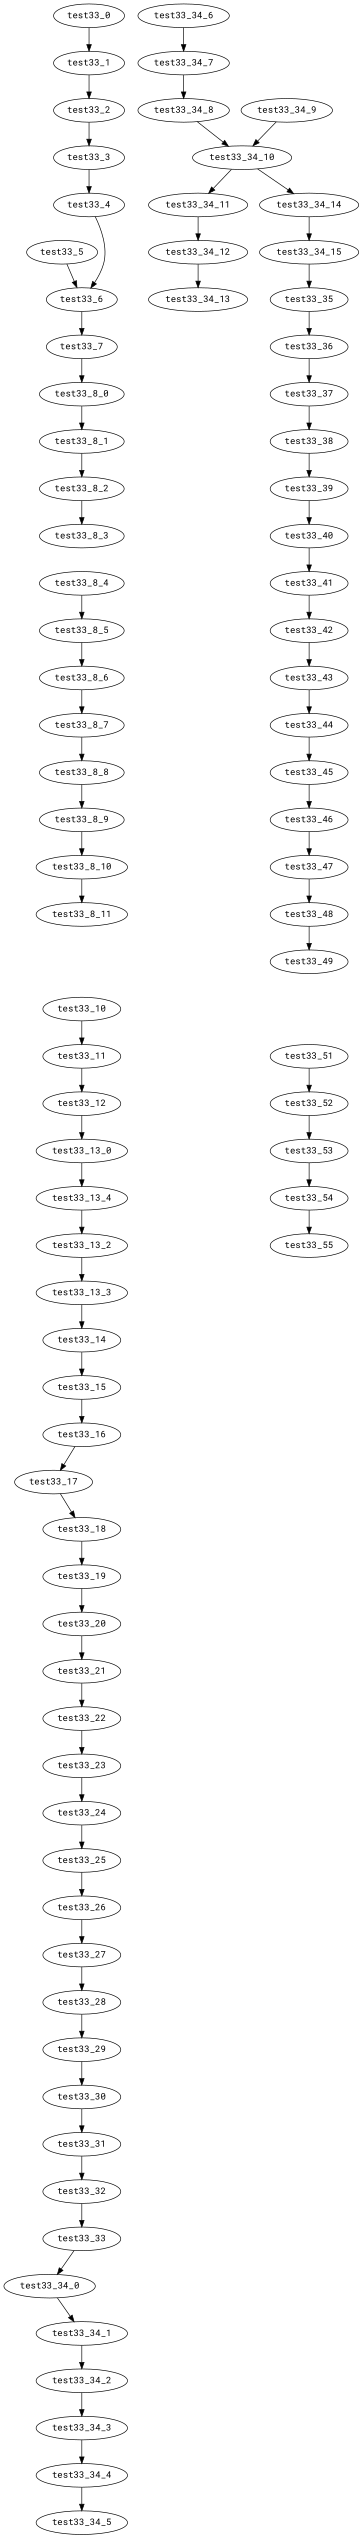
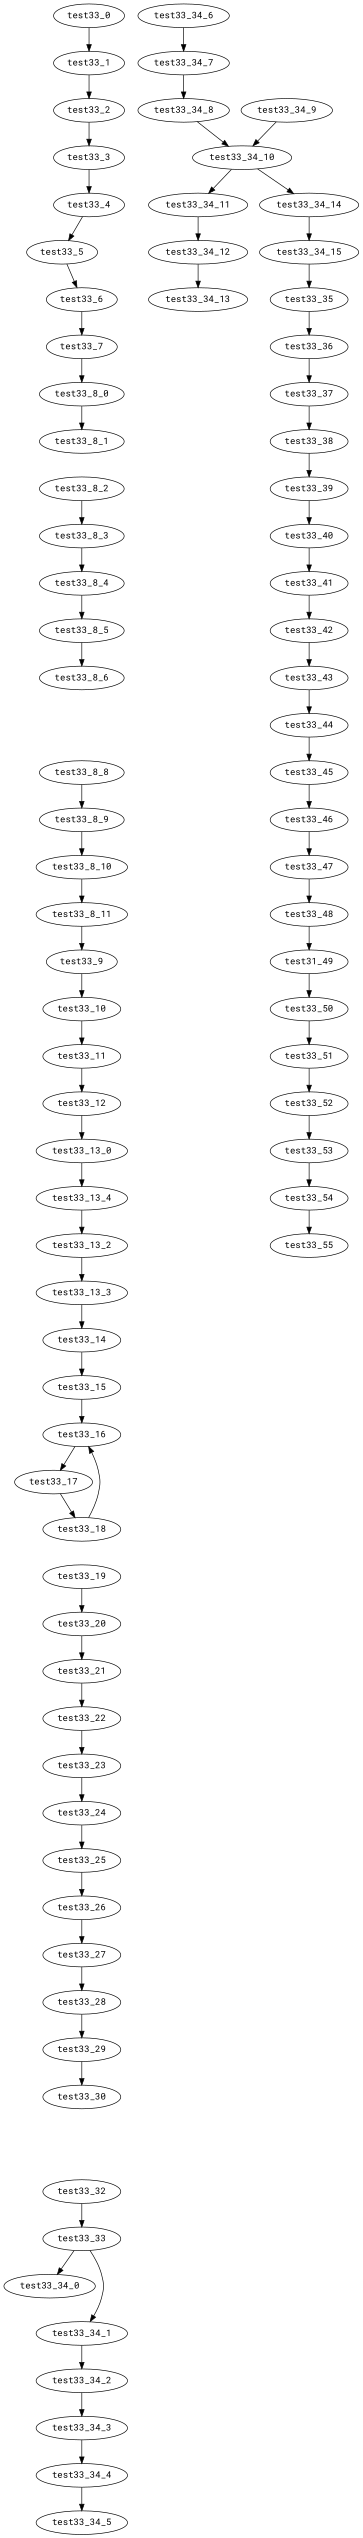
(105, 250) -> (77, 226)
(82, 462) -> none
none -> (82, 556)
(82, 725) -> none
none -> (82, 962)
(309, 962) -> (309, 962)
none -> (309, 1009)
(82, 1550) -> (100, 1485)
(82, 2144) -> none
(64, 2307) -> (103, 2283)
